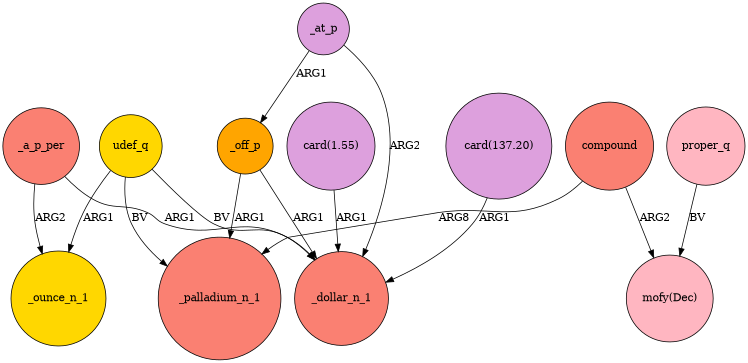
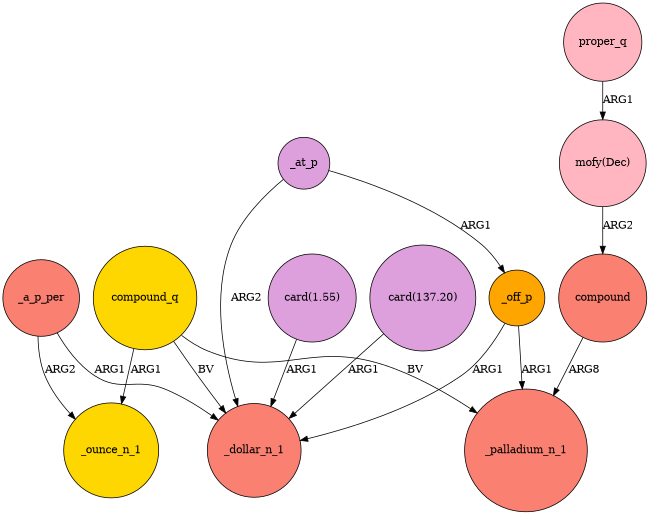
(131, 146) -> (145, 298)
(697, 218) -> (618, 100)
(638, 219) -> (603, 227)
